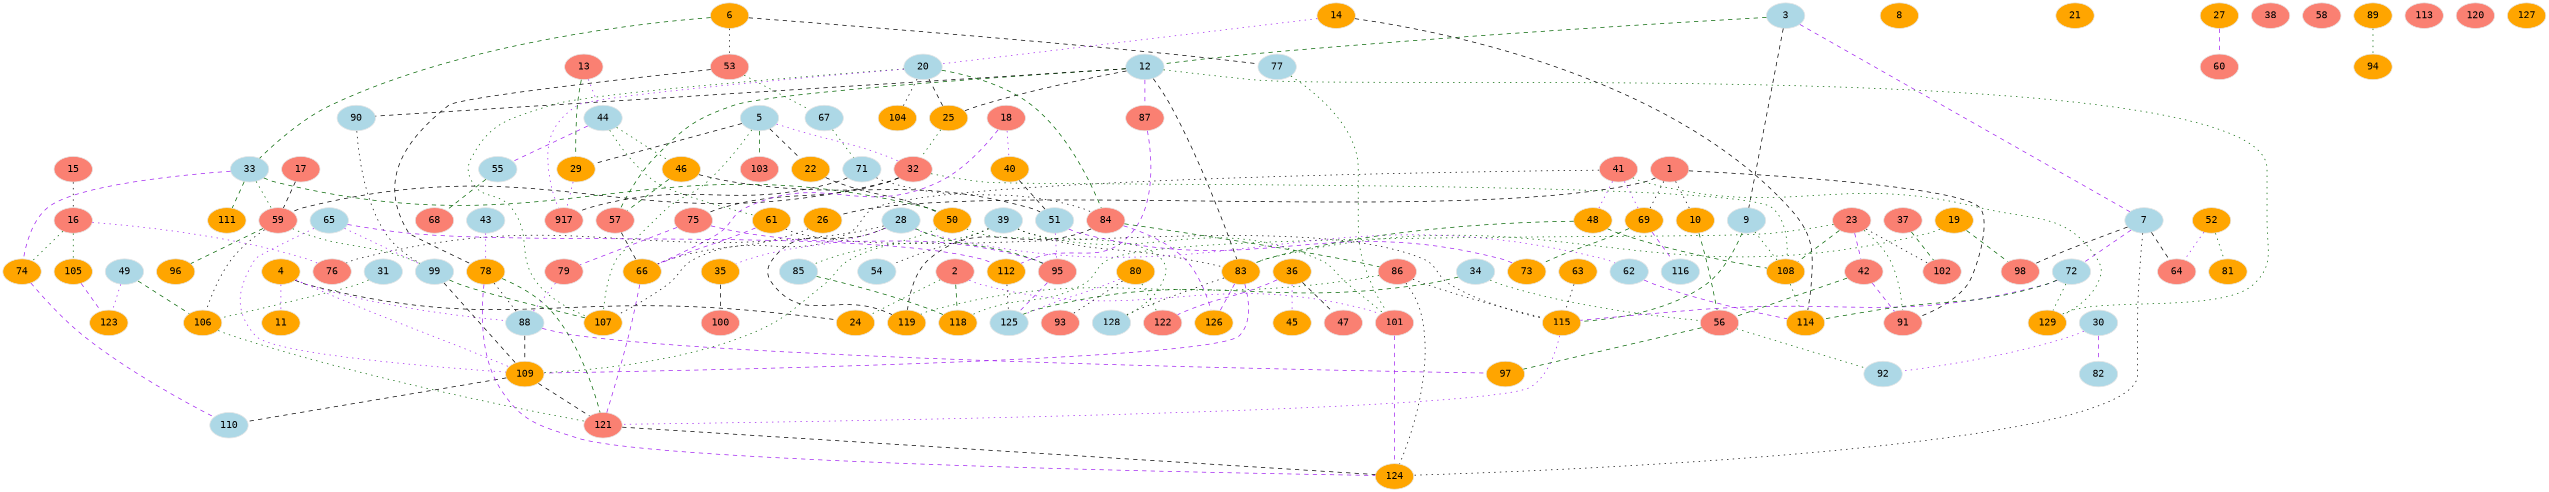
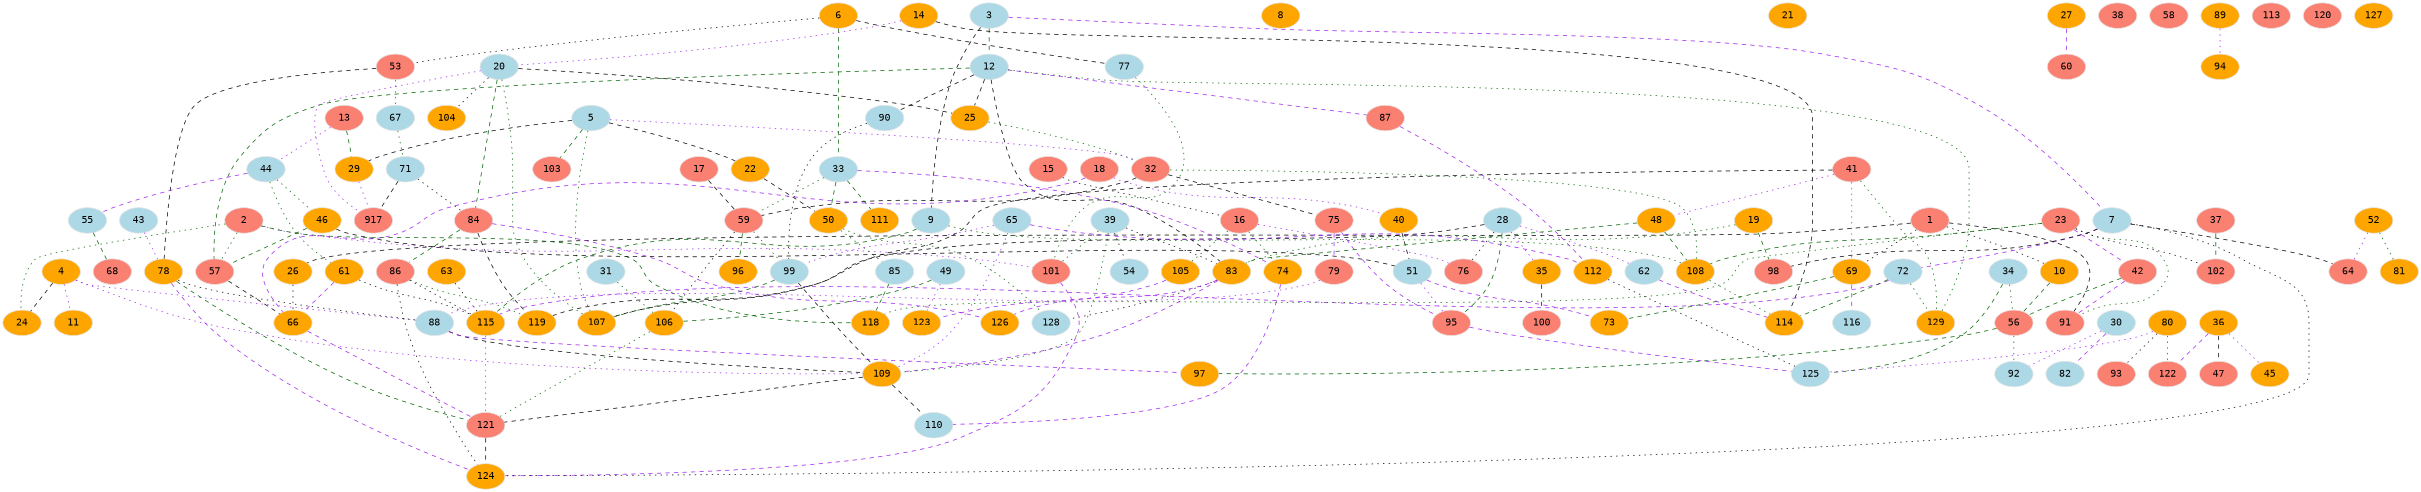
(2373, 41) -> (2220, 41)
(1015, 189) -> (1242, 183)
none -> (229, 246)
